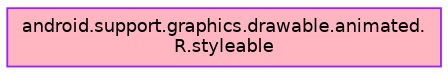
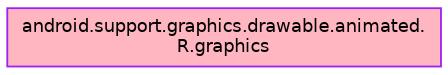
(224, 37) -> (224, 37)
